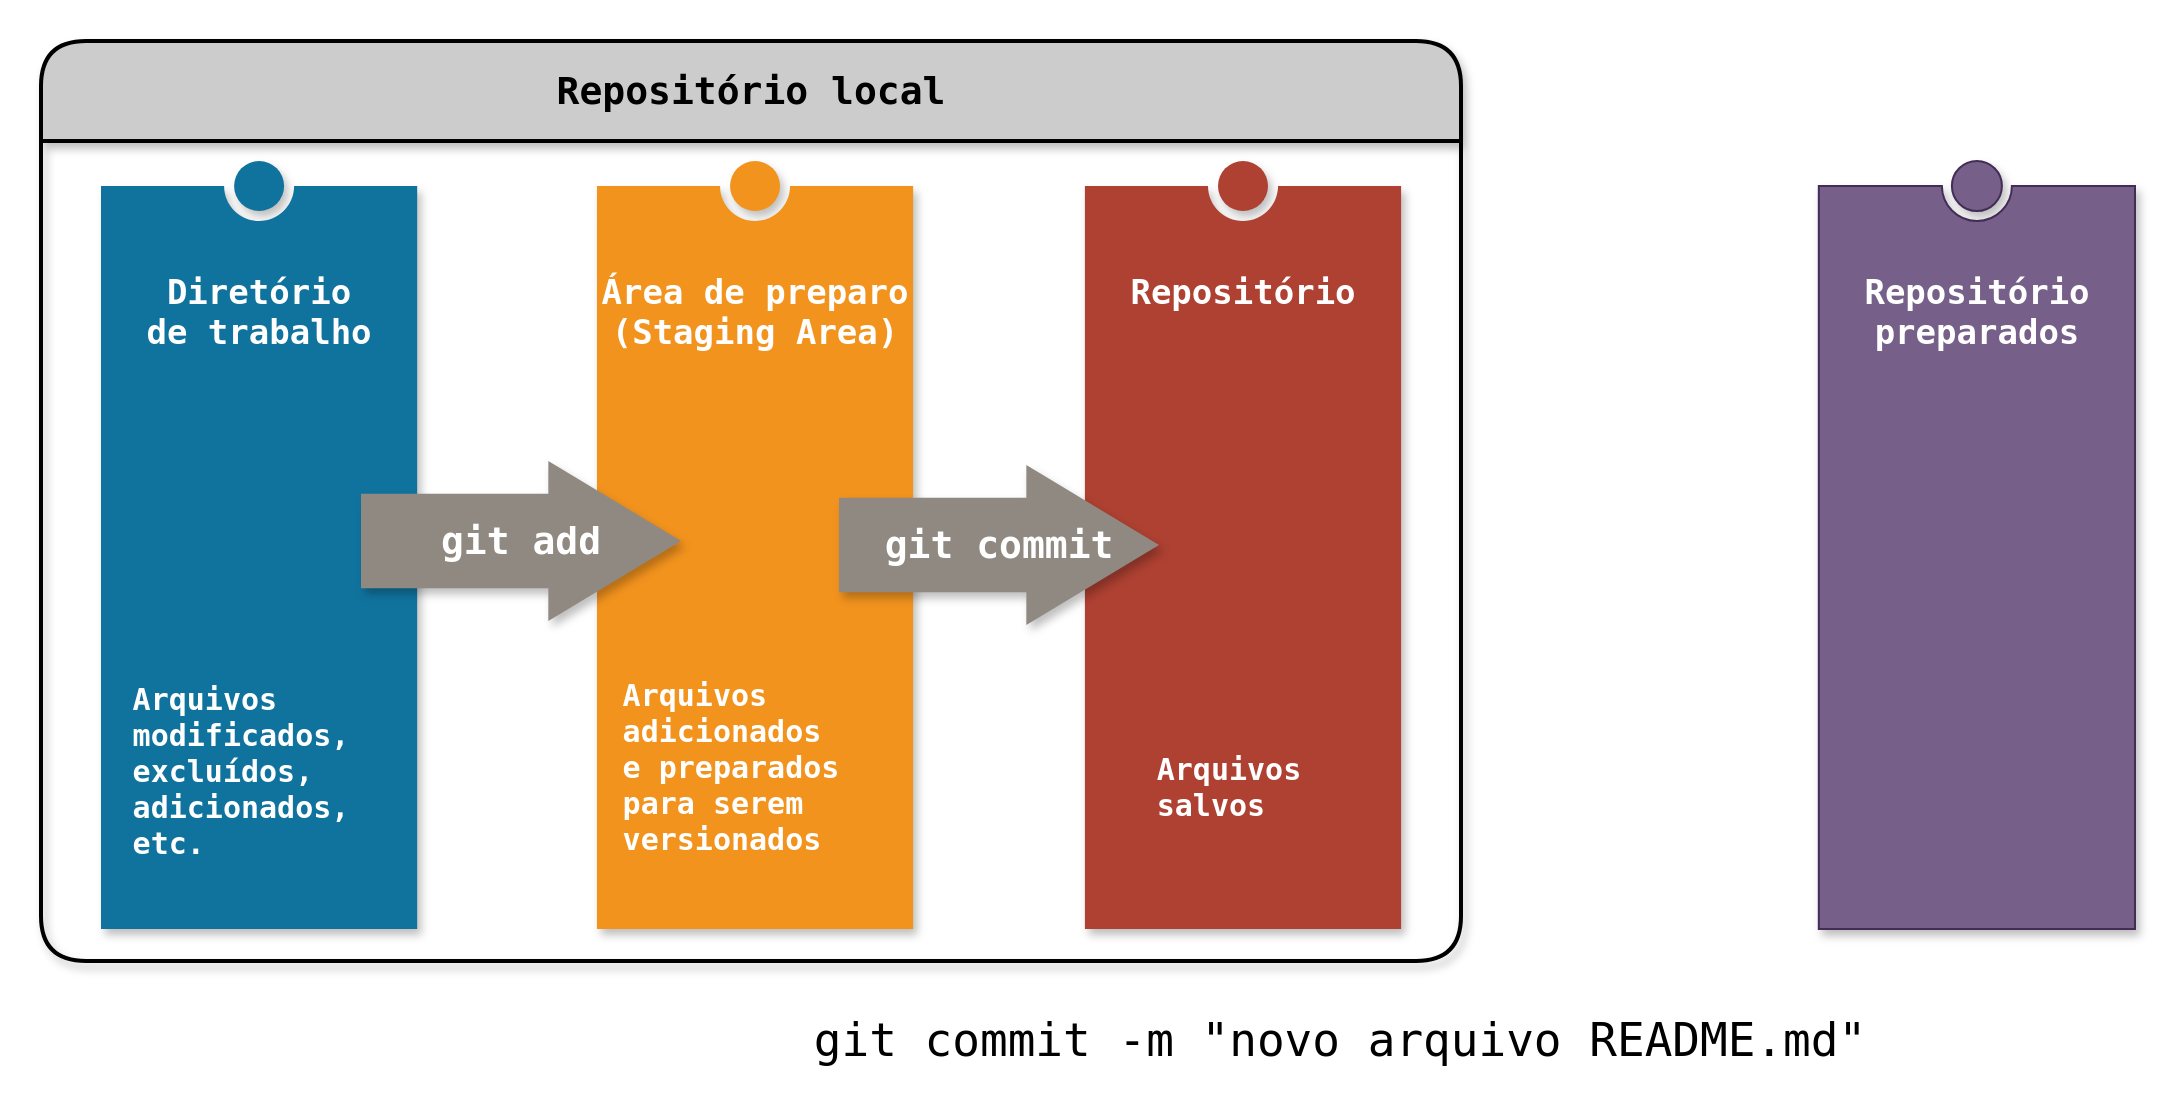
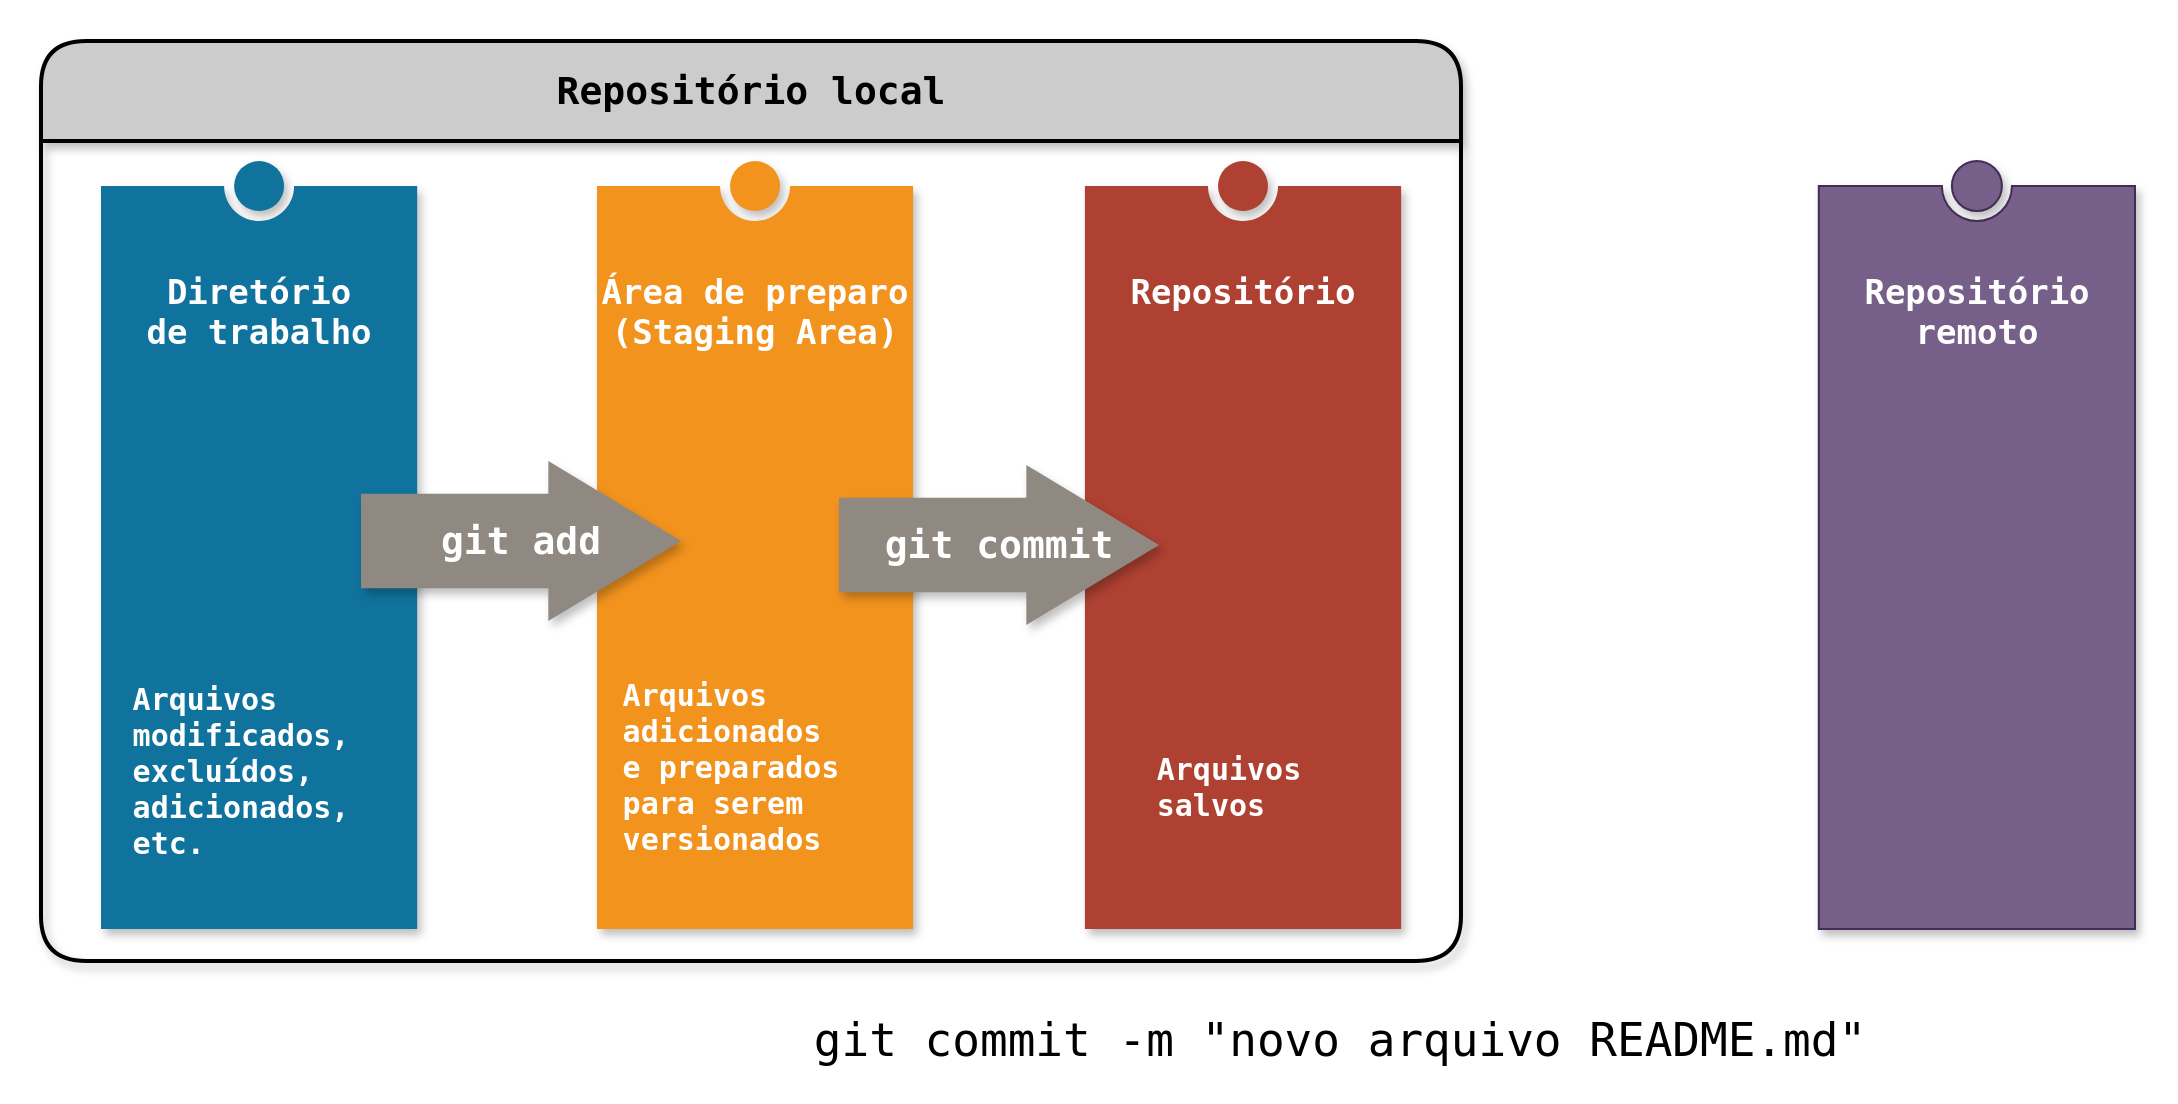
(1978, 280) -> (1978, 280)
